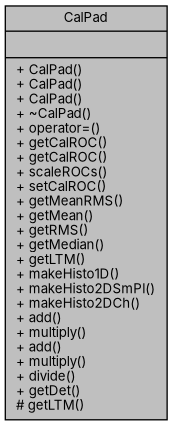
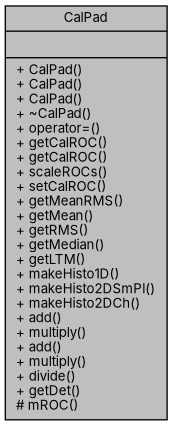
(50, 406) -> (48, 406)
